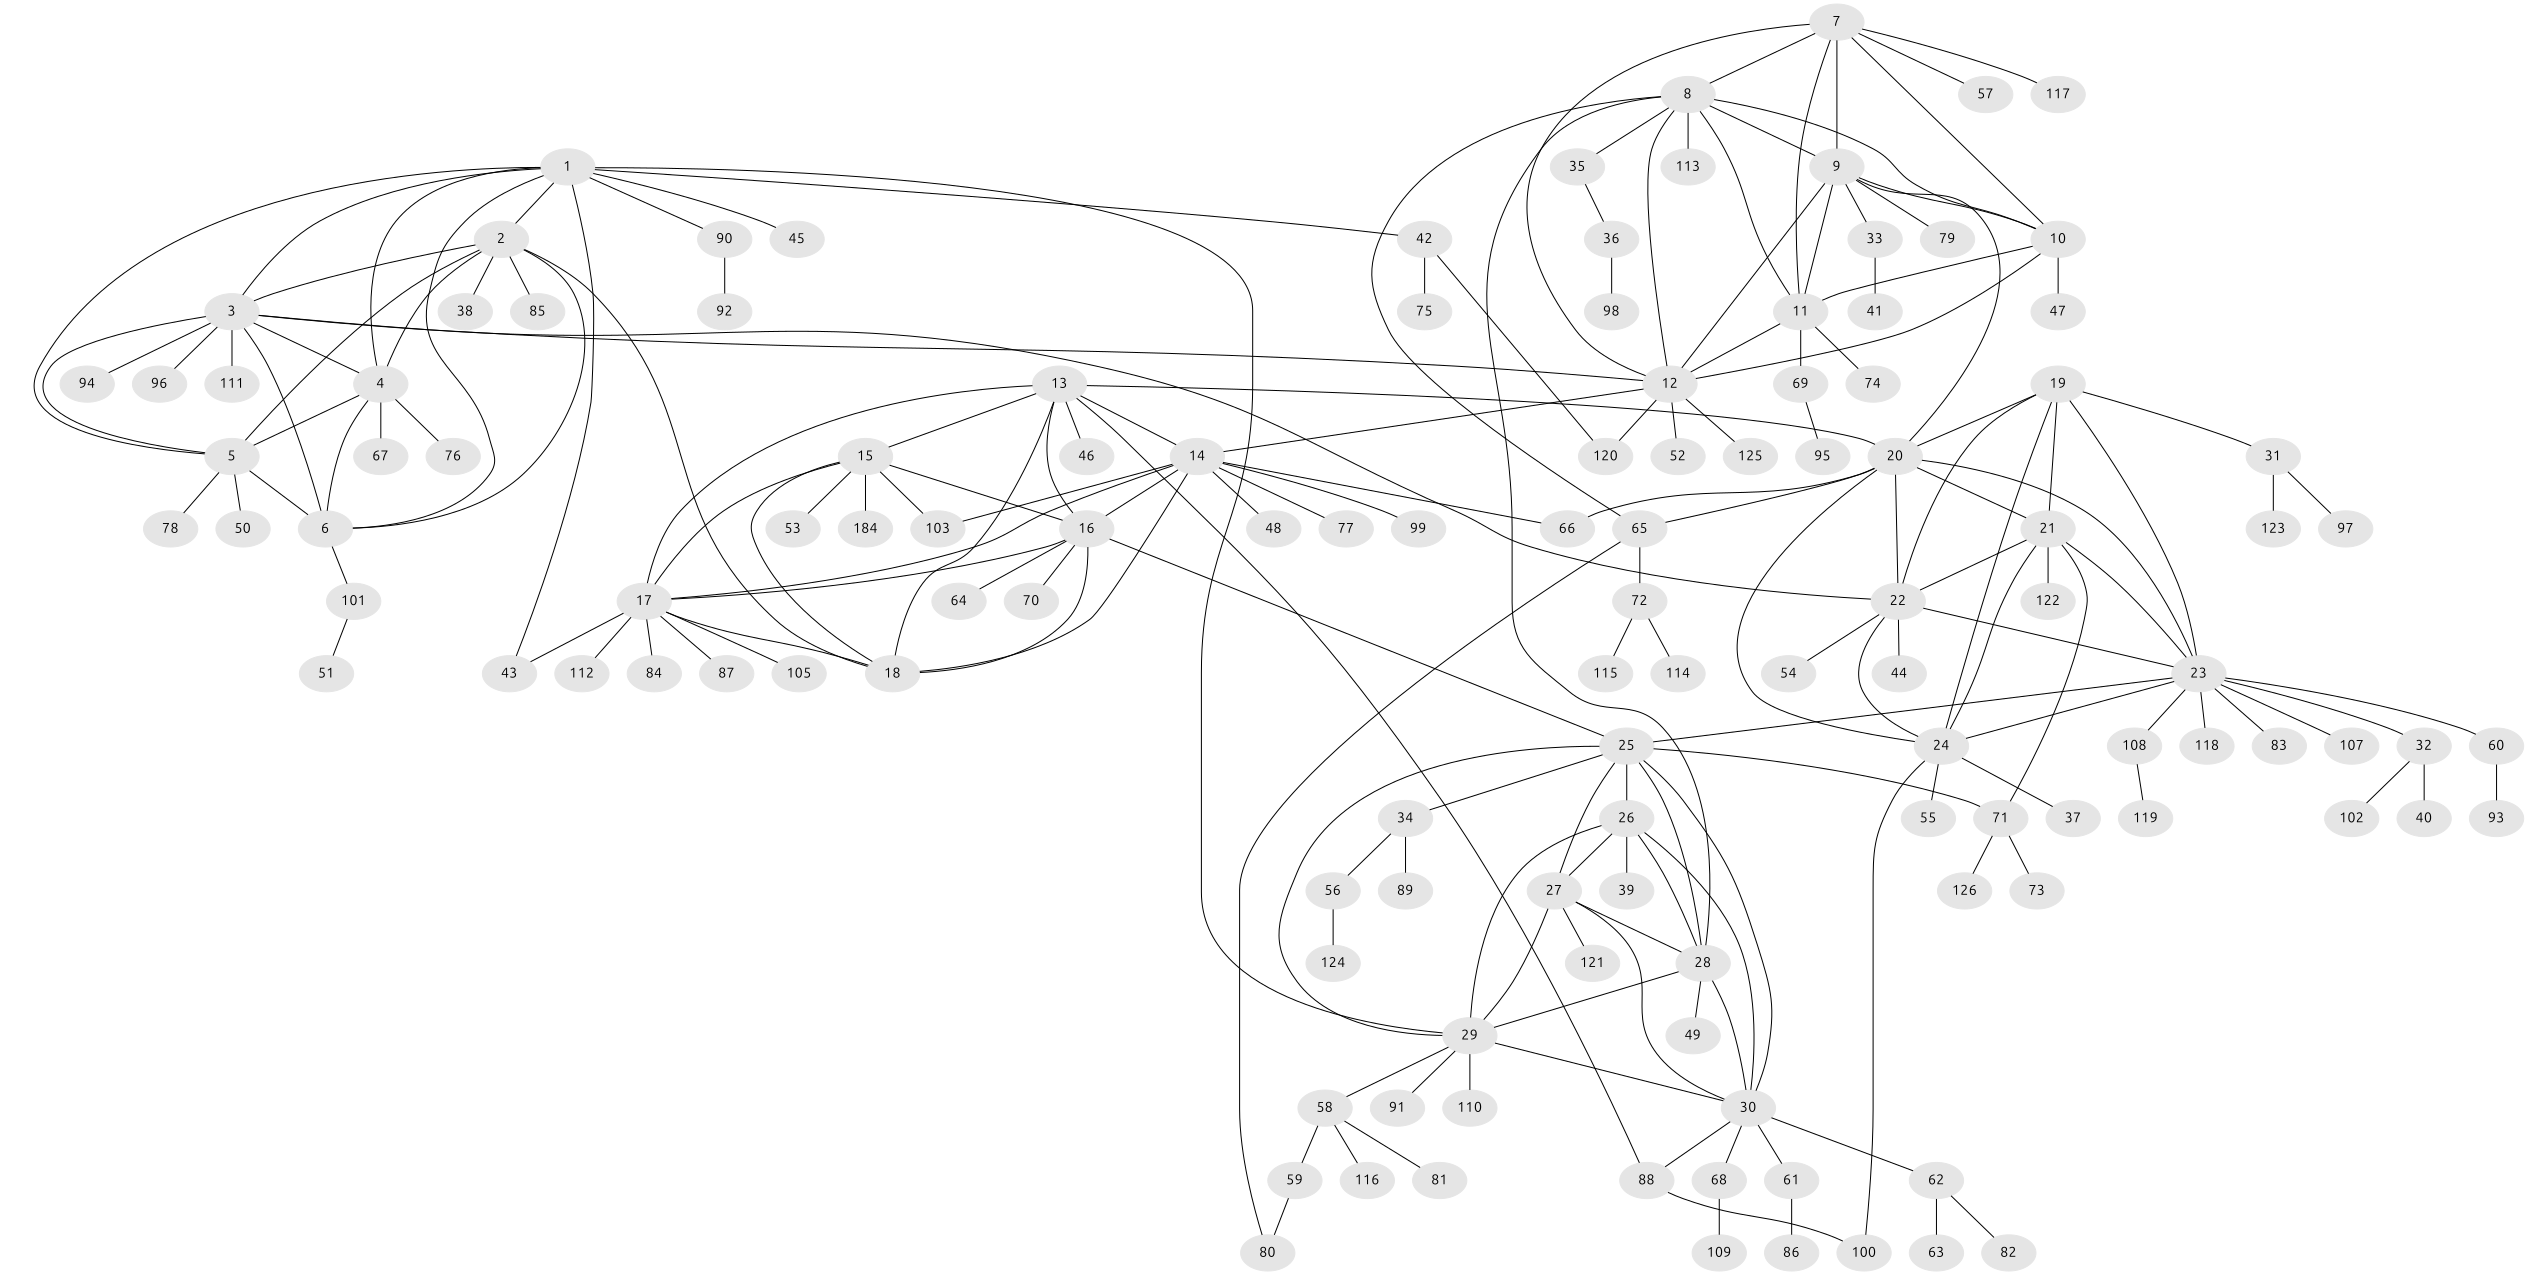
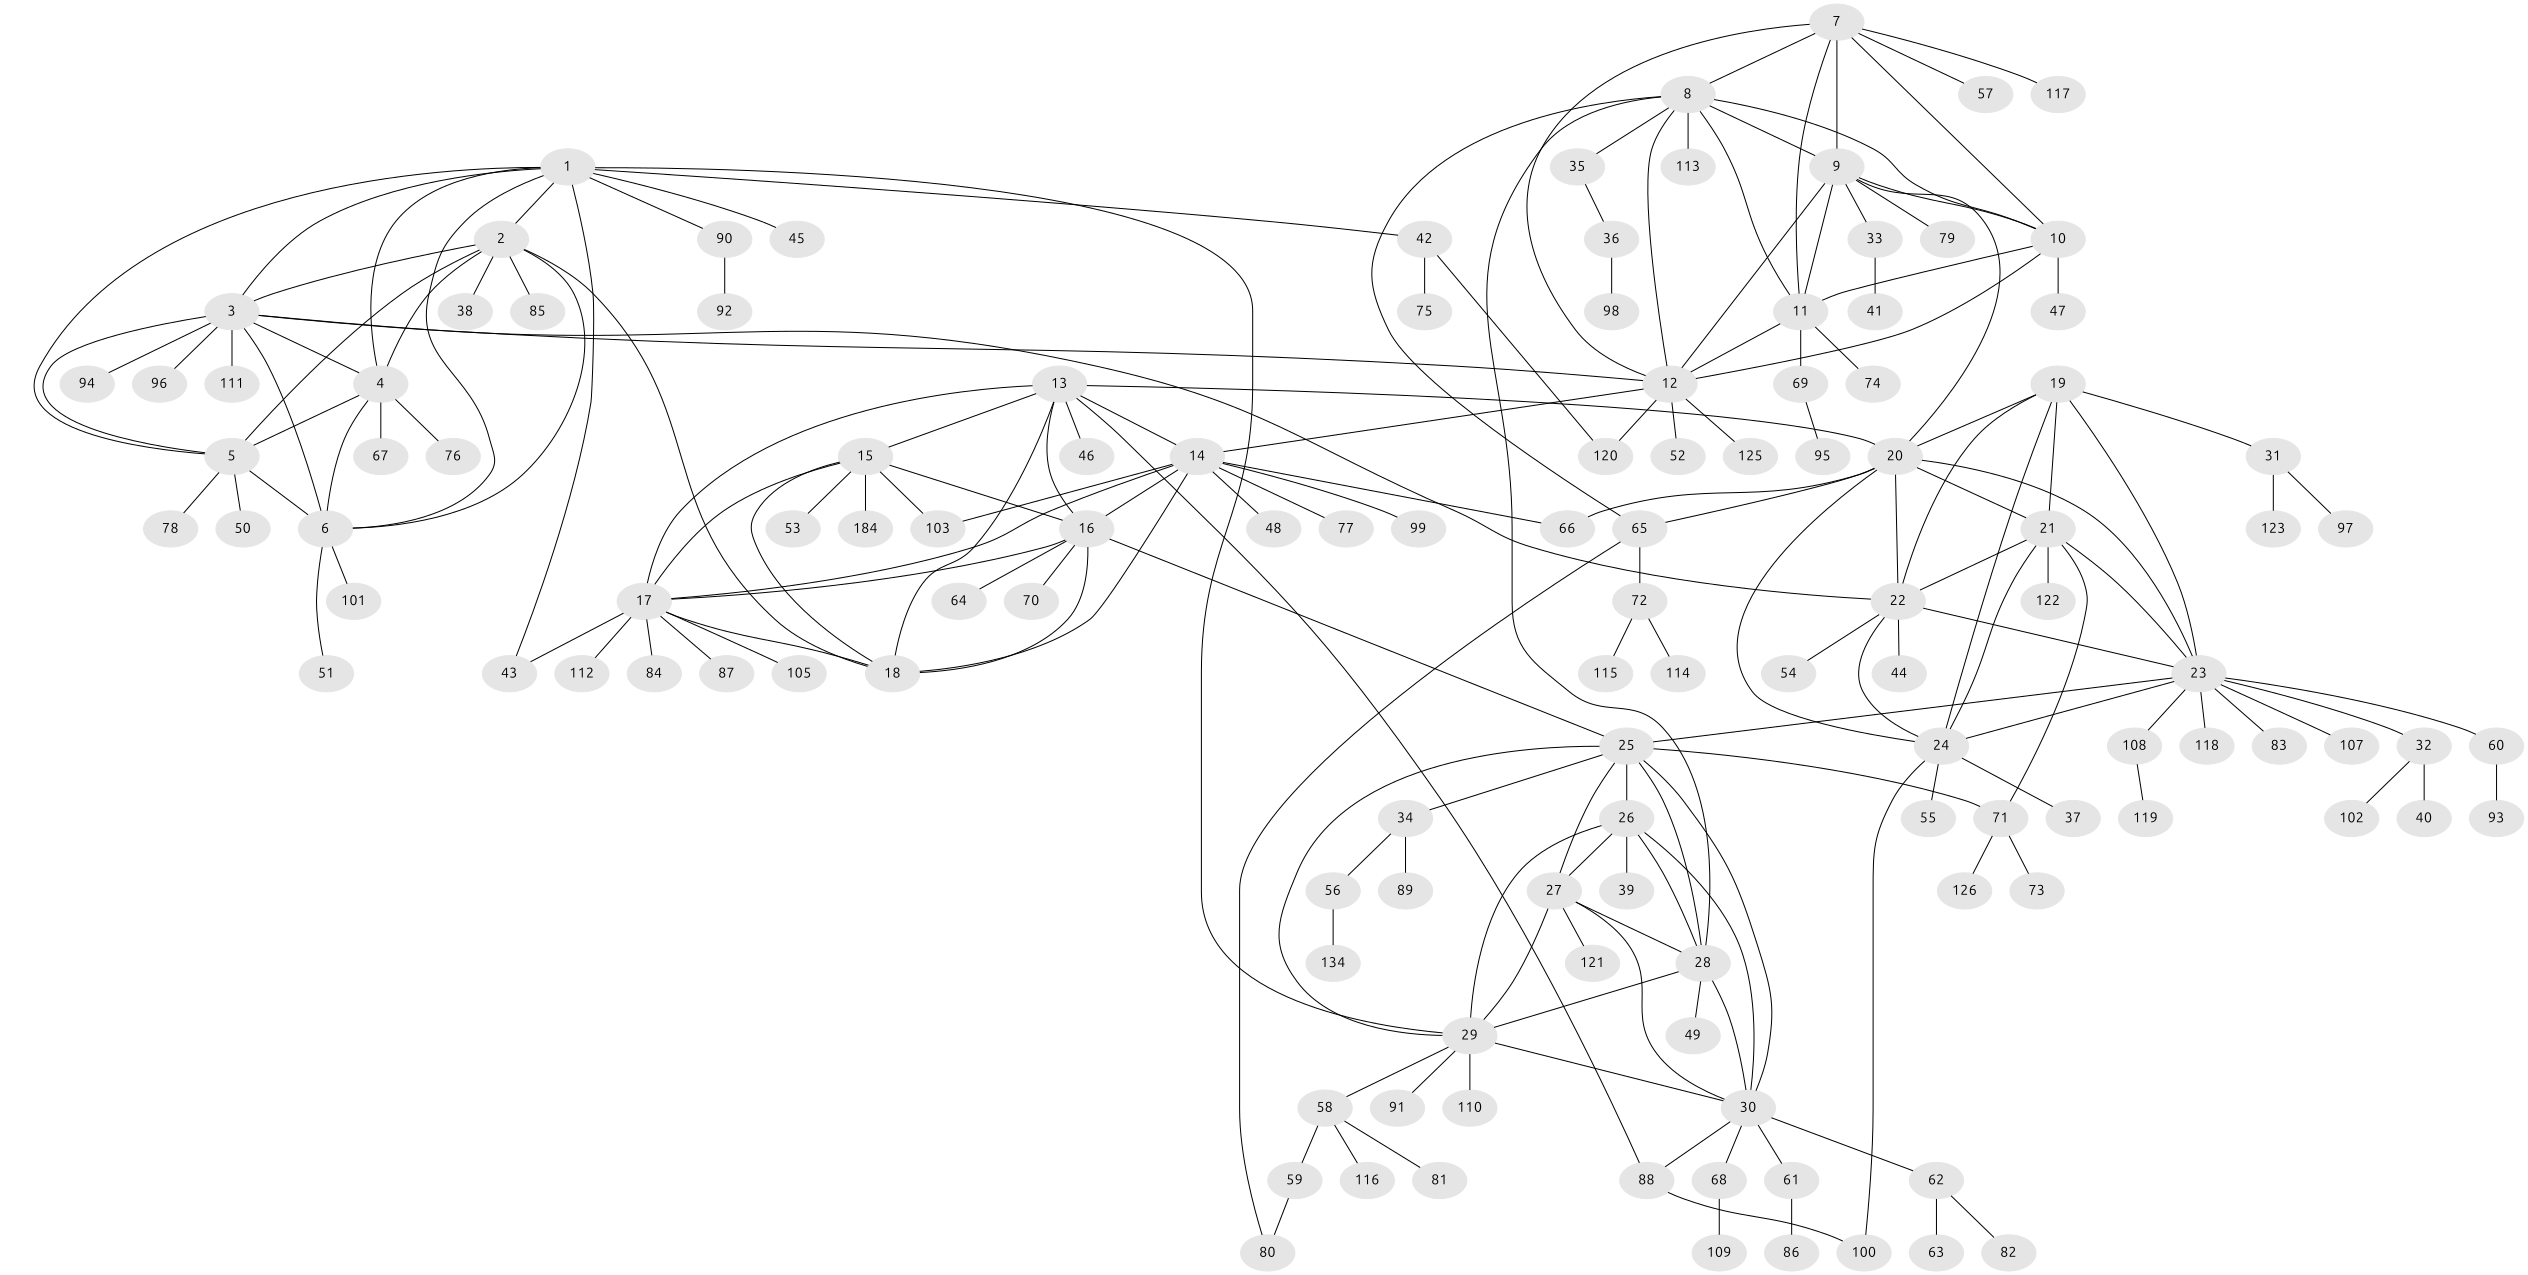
(340, 637) -> (317, 601)
(1333, 963) -> (1333, 963)
